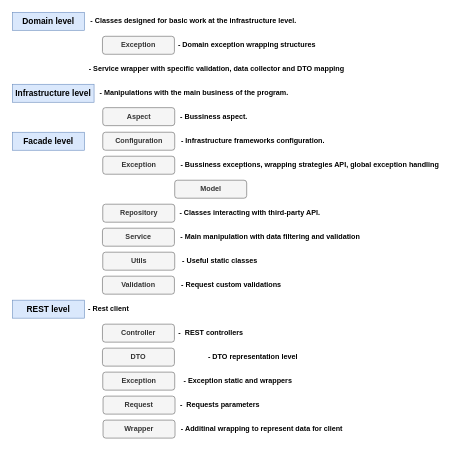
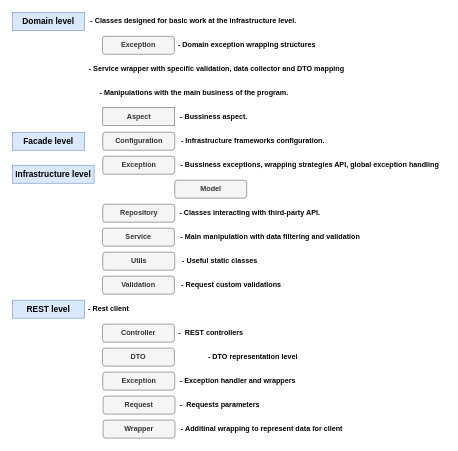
(53, 93) -> (53, 174)
(139, 117) -> (139, 117)
(238, 381) -> (238, 381)
